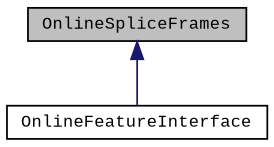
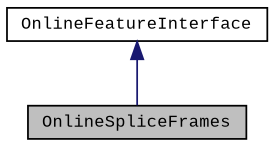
(137, 83) -> (137, 83)
